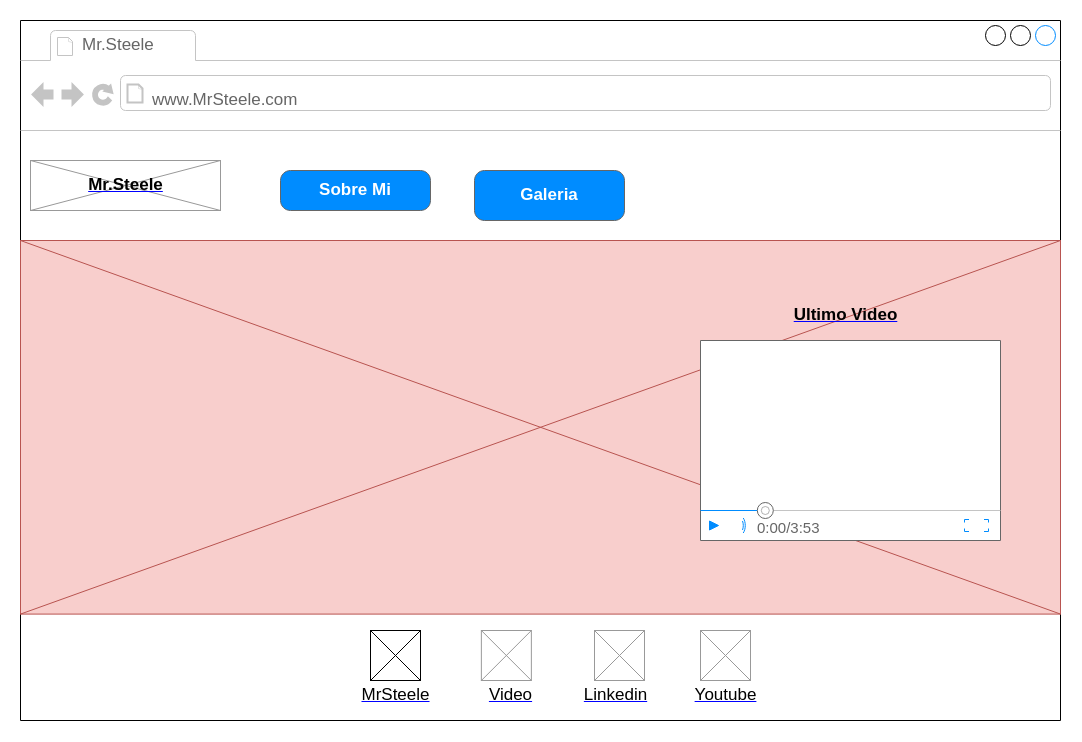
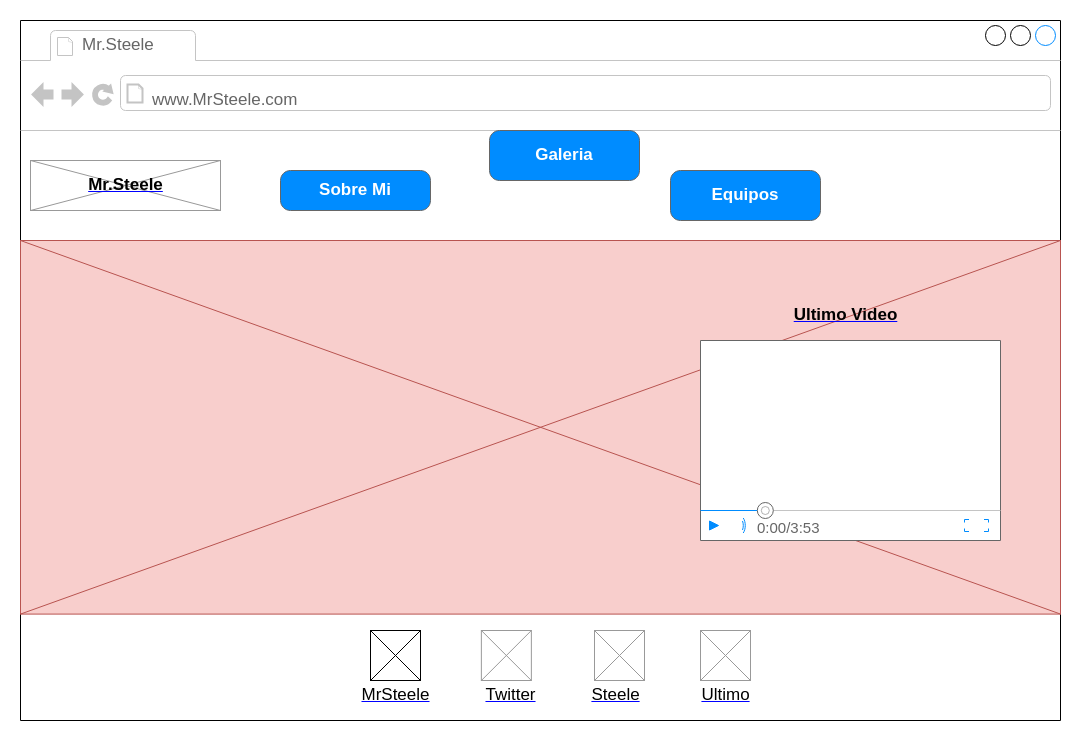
(550, 196) -> (565, 156)
none -> (746, 196)
(511, 696) -> (511, 696)
(616, 696) -> (616, 696)
(726, 696) -> (726, 696)
